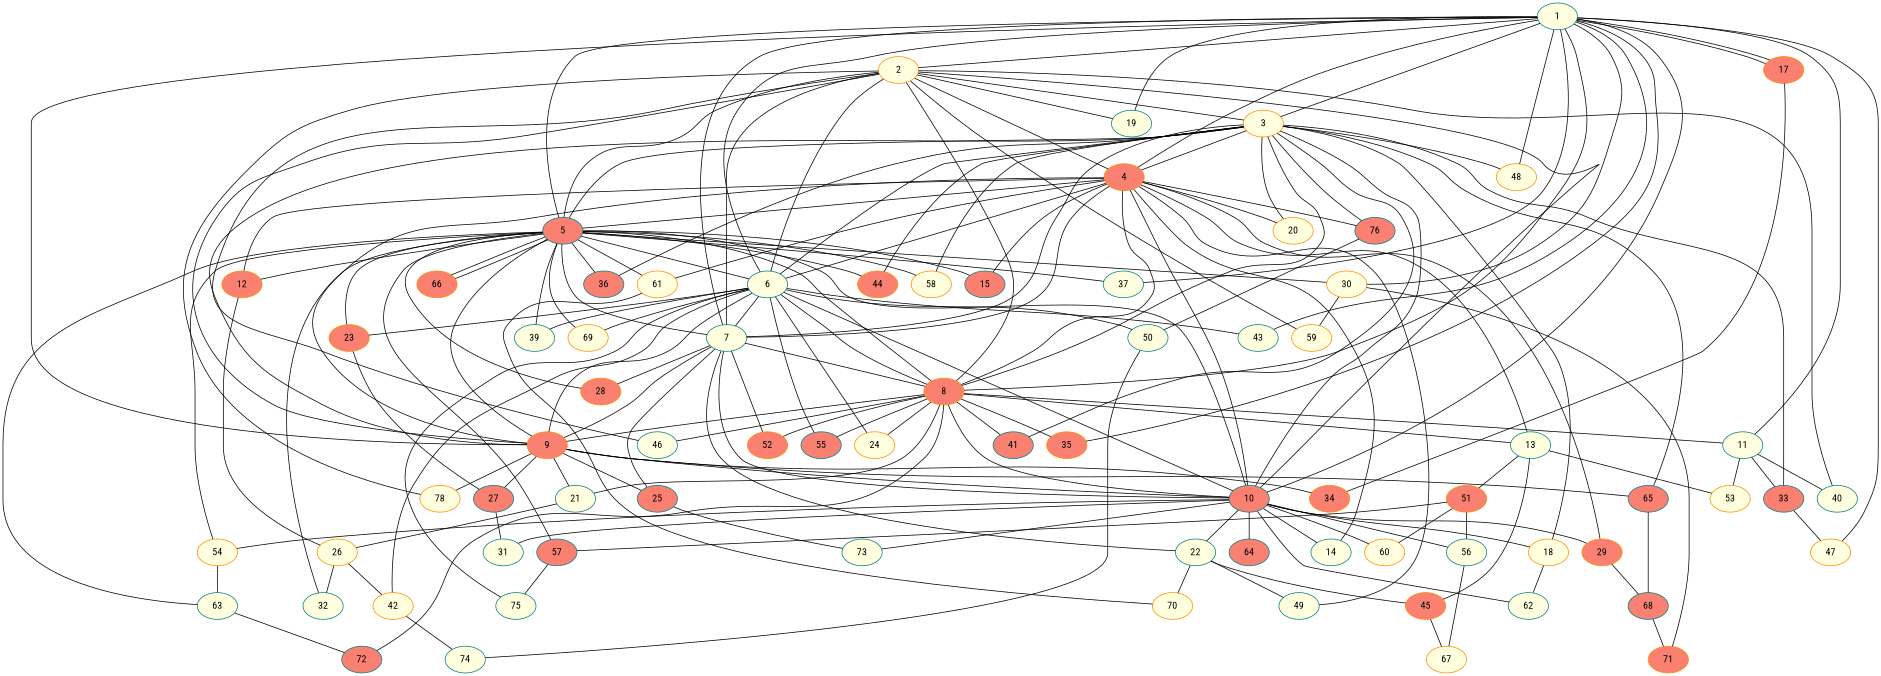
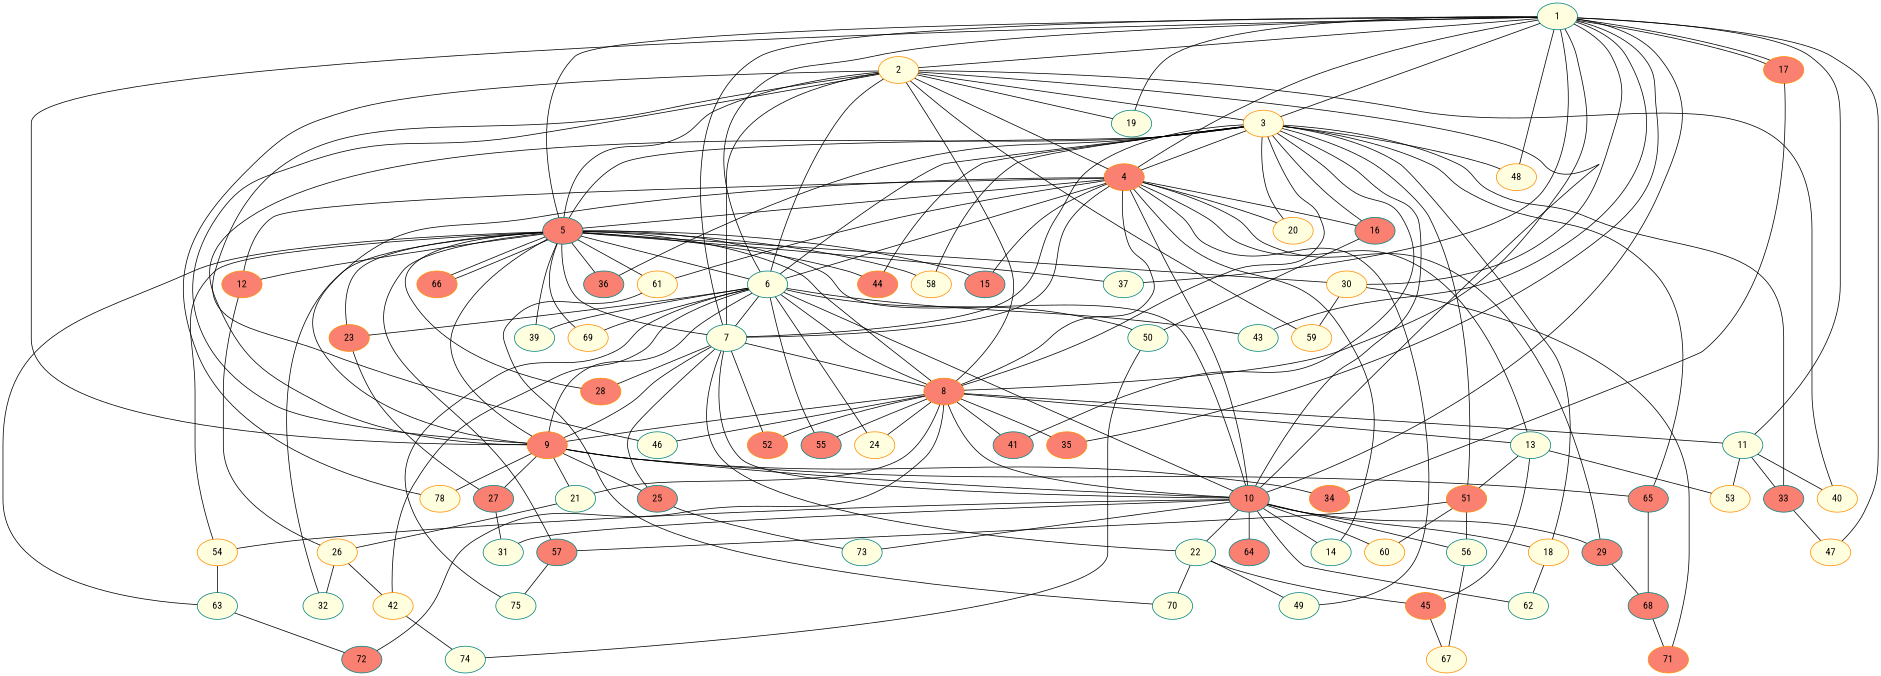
(1375, 231) -> (1375, 231)
none -> (1447, 263)
(1837, 499) -> (1837, 499)
(1602, 552) -> (1602, 552)
(1172, 606) -> (1172, 606)
